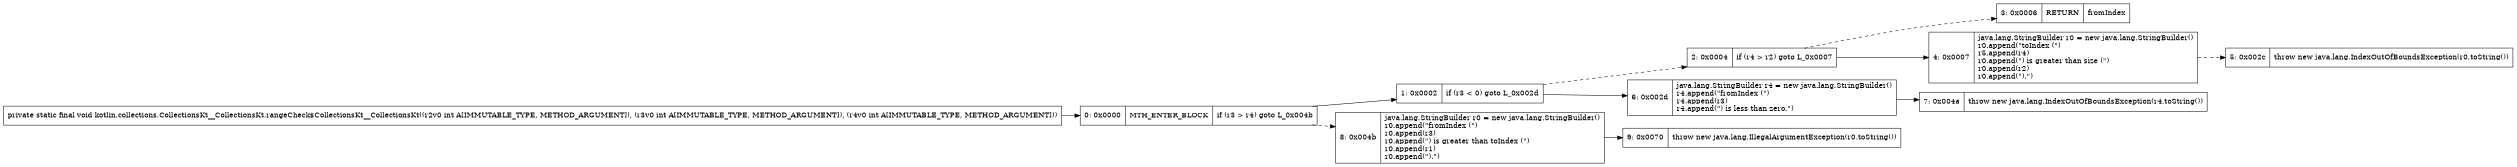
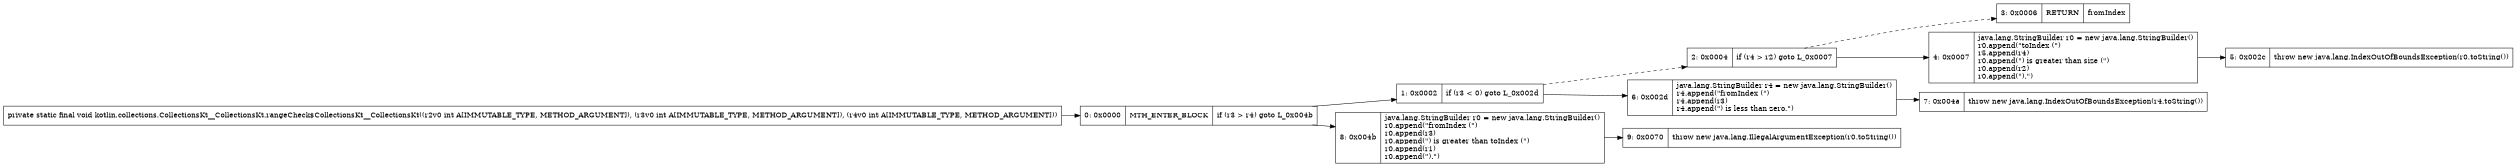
(2209, 58) -> (2209, 58)
(1321, 126) -> (1321, 126)
